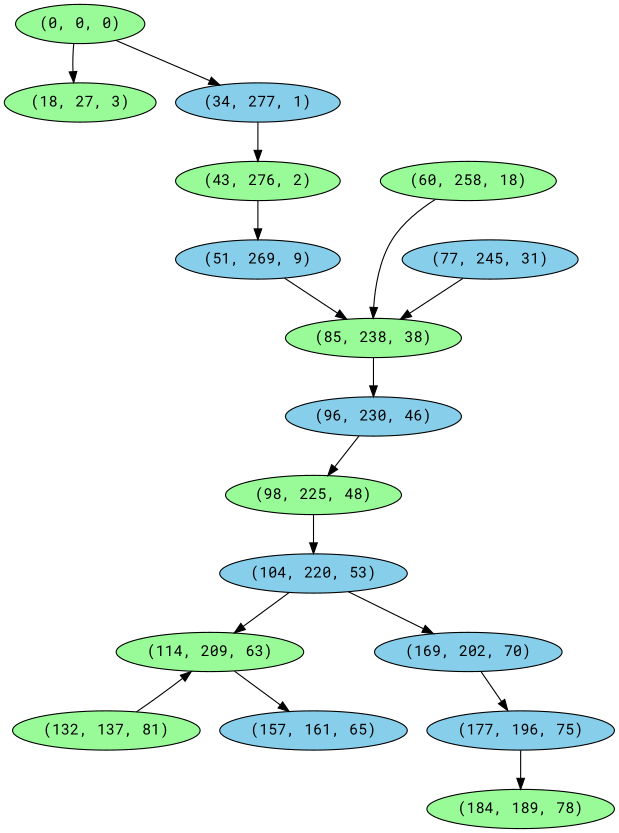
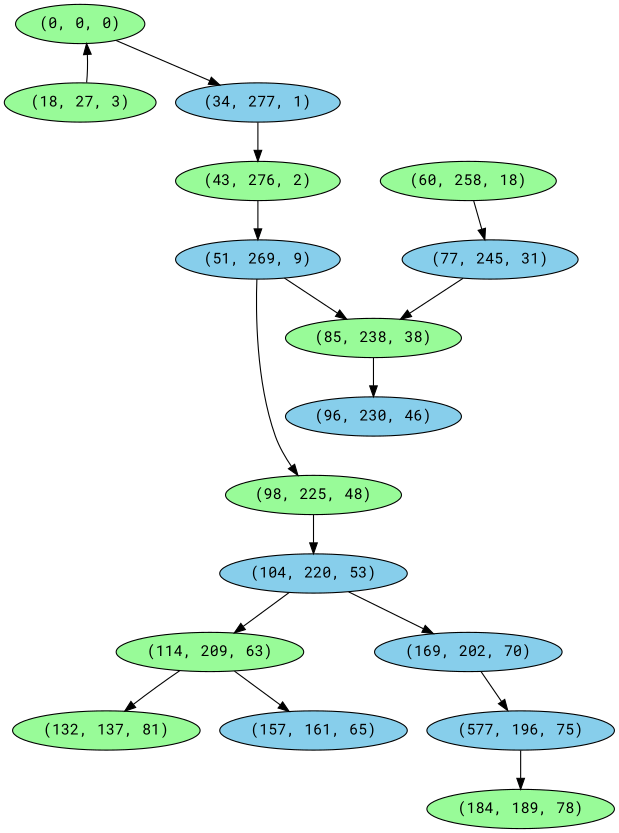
(73, 58) -> (87, 69)
(389, 244) -> (478, 215)
(347, 452) -> (261, 376)
(160, 696) -> (156, 687)
(521, 730) -> (521, 730)
